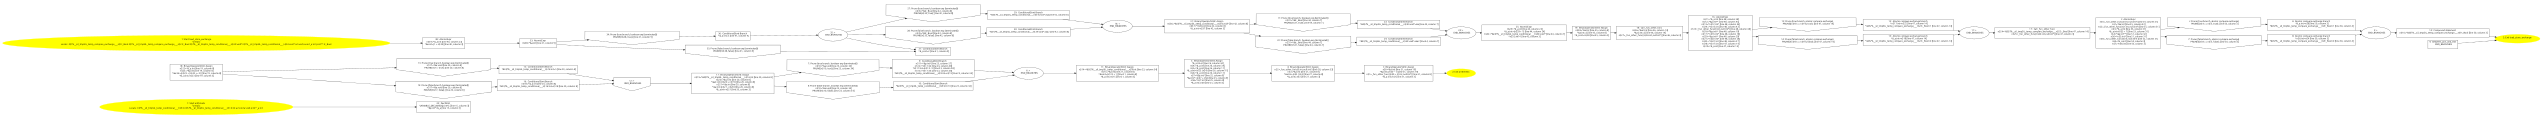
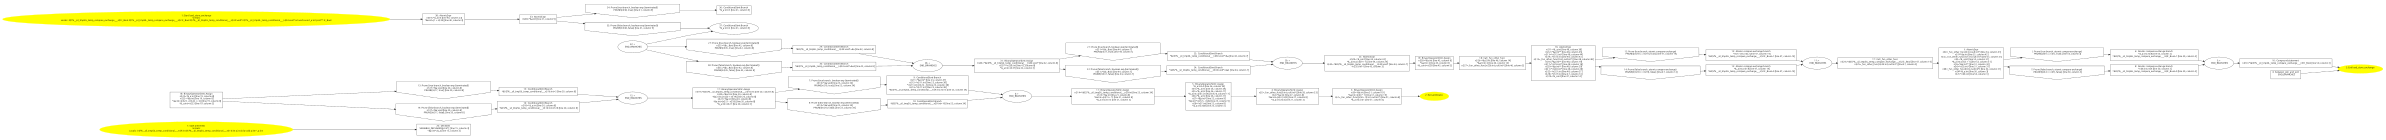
(783, 35) -> none
(933, 51) -> (734, 28)
(632, 83) -> (633, 98)
